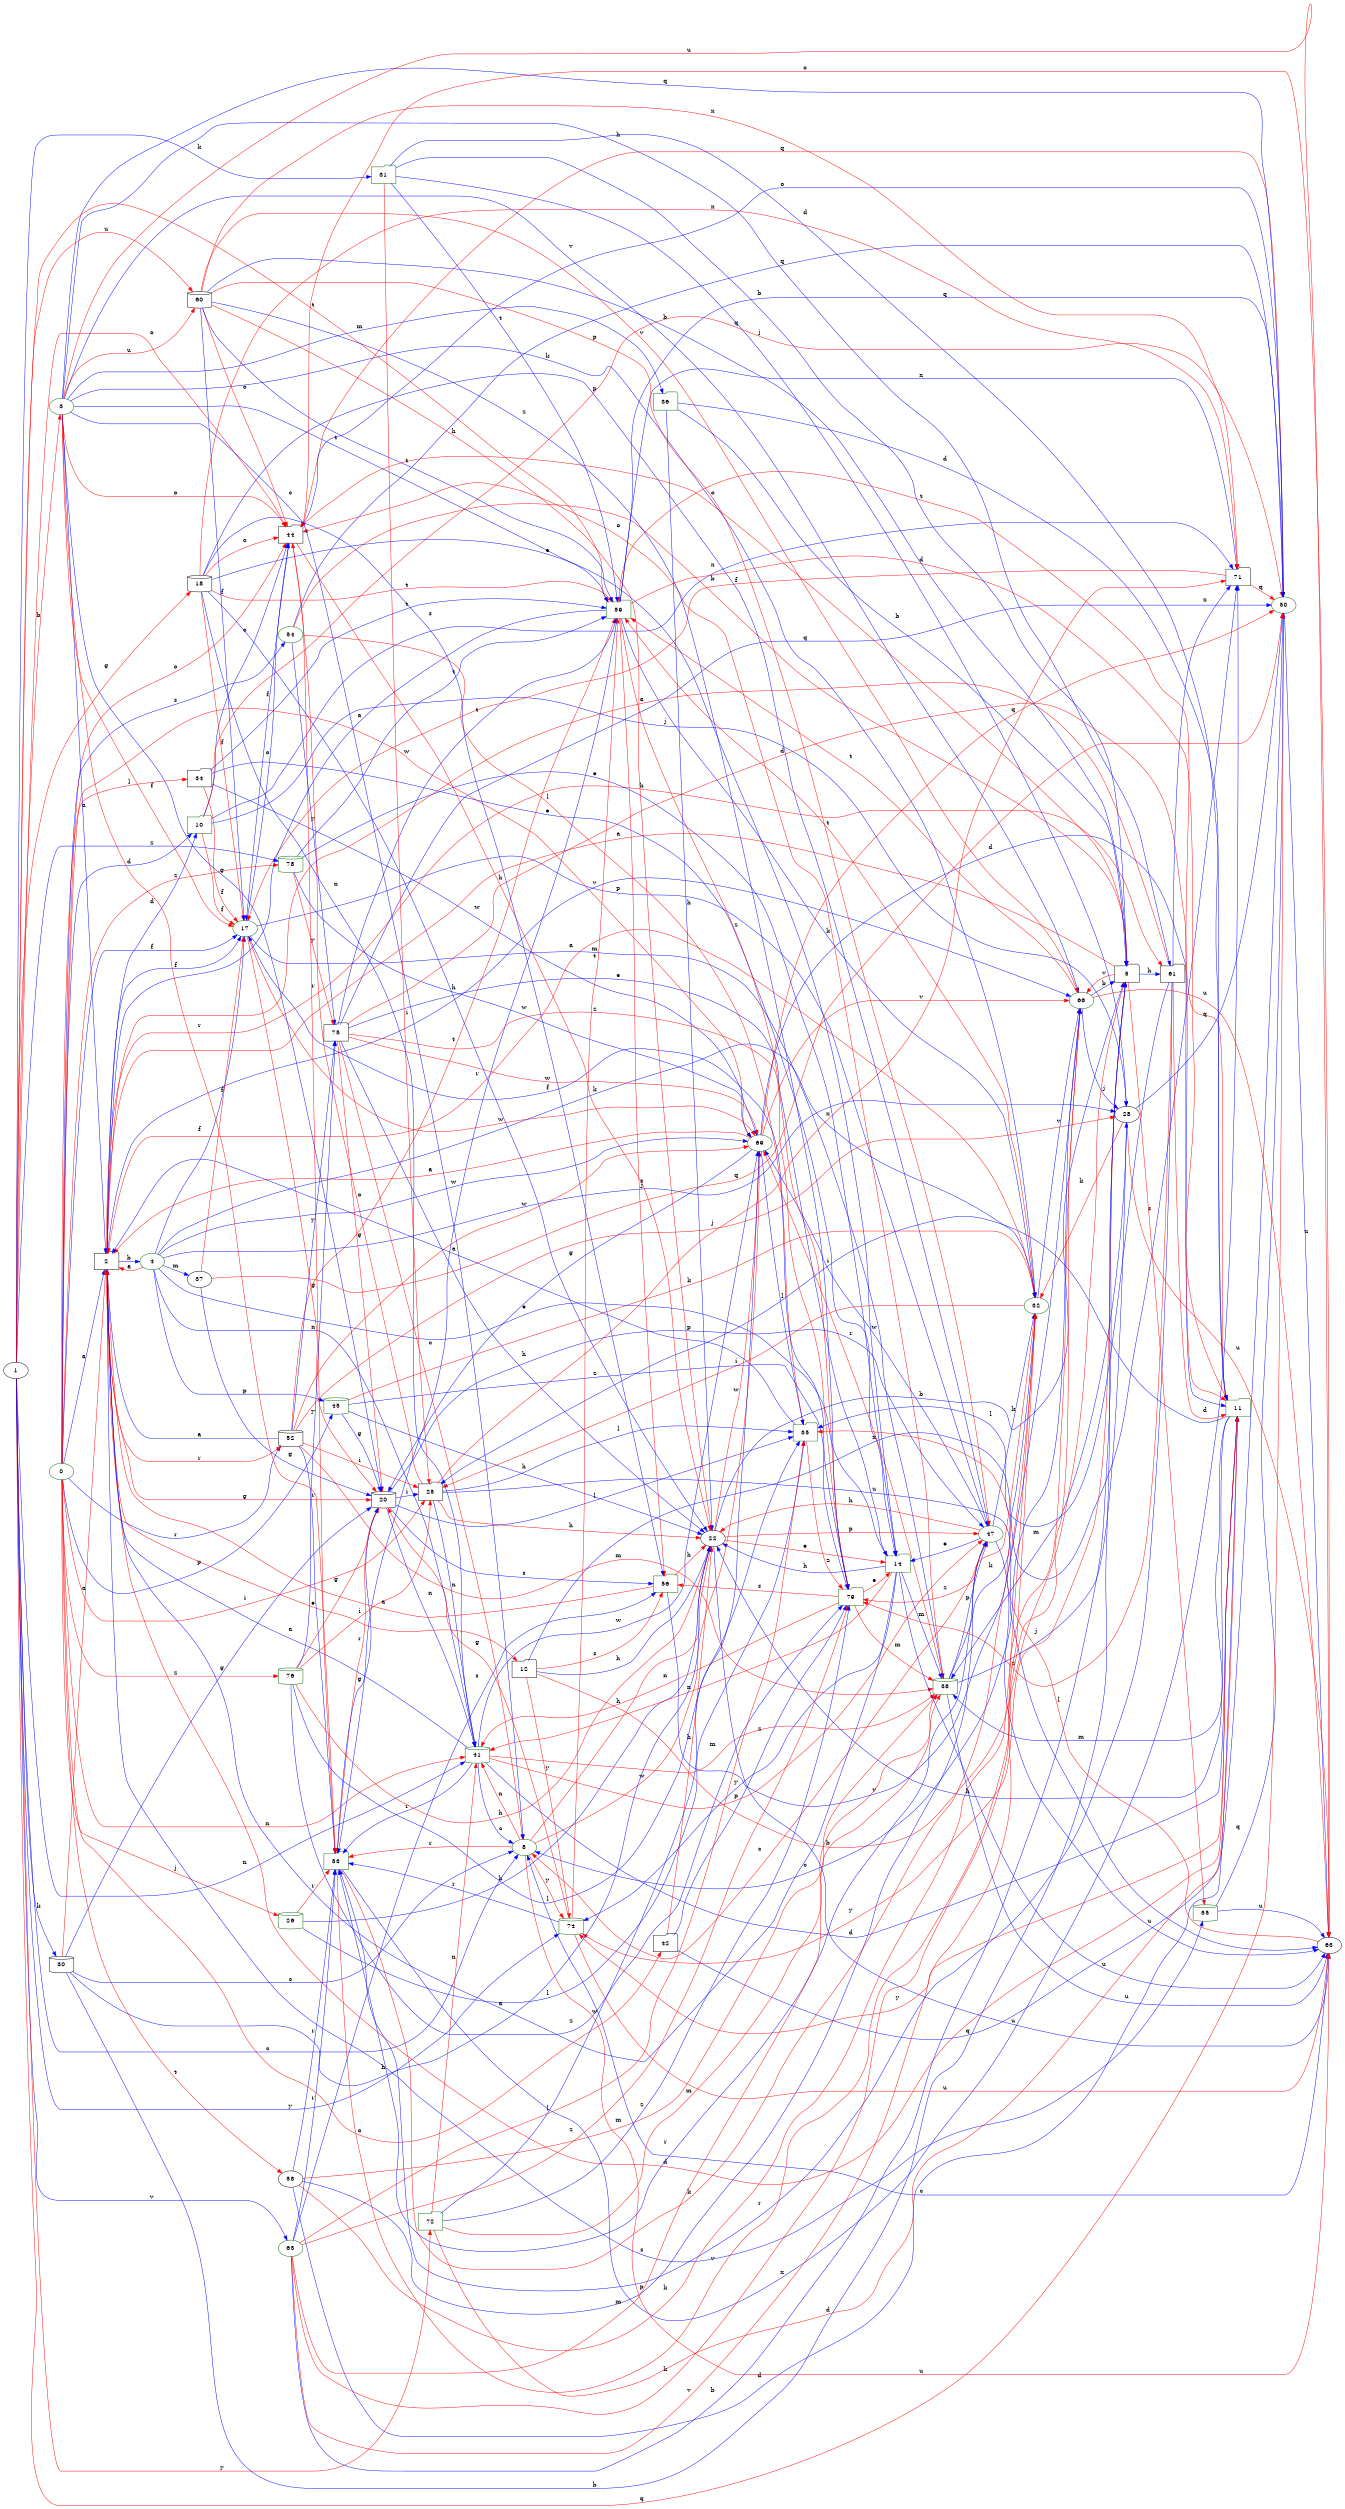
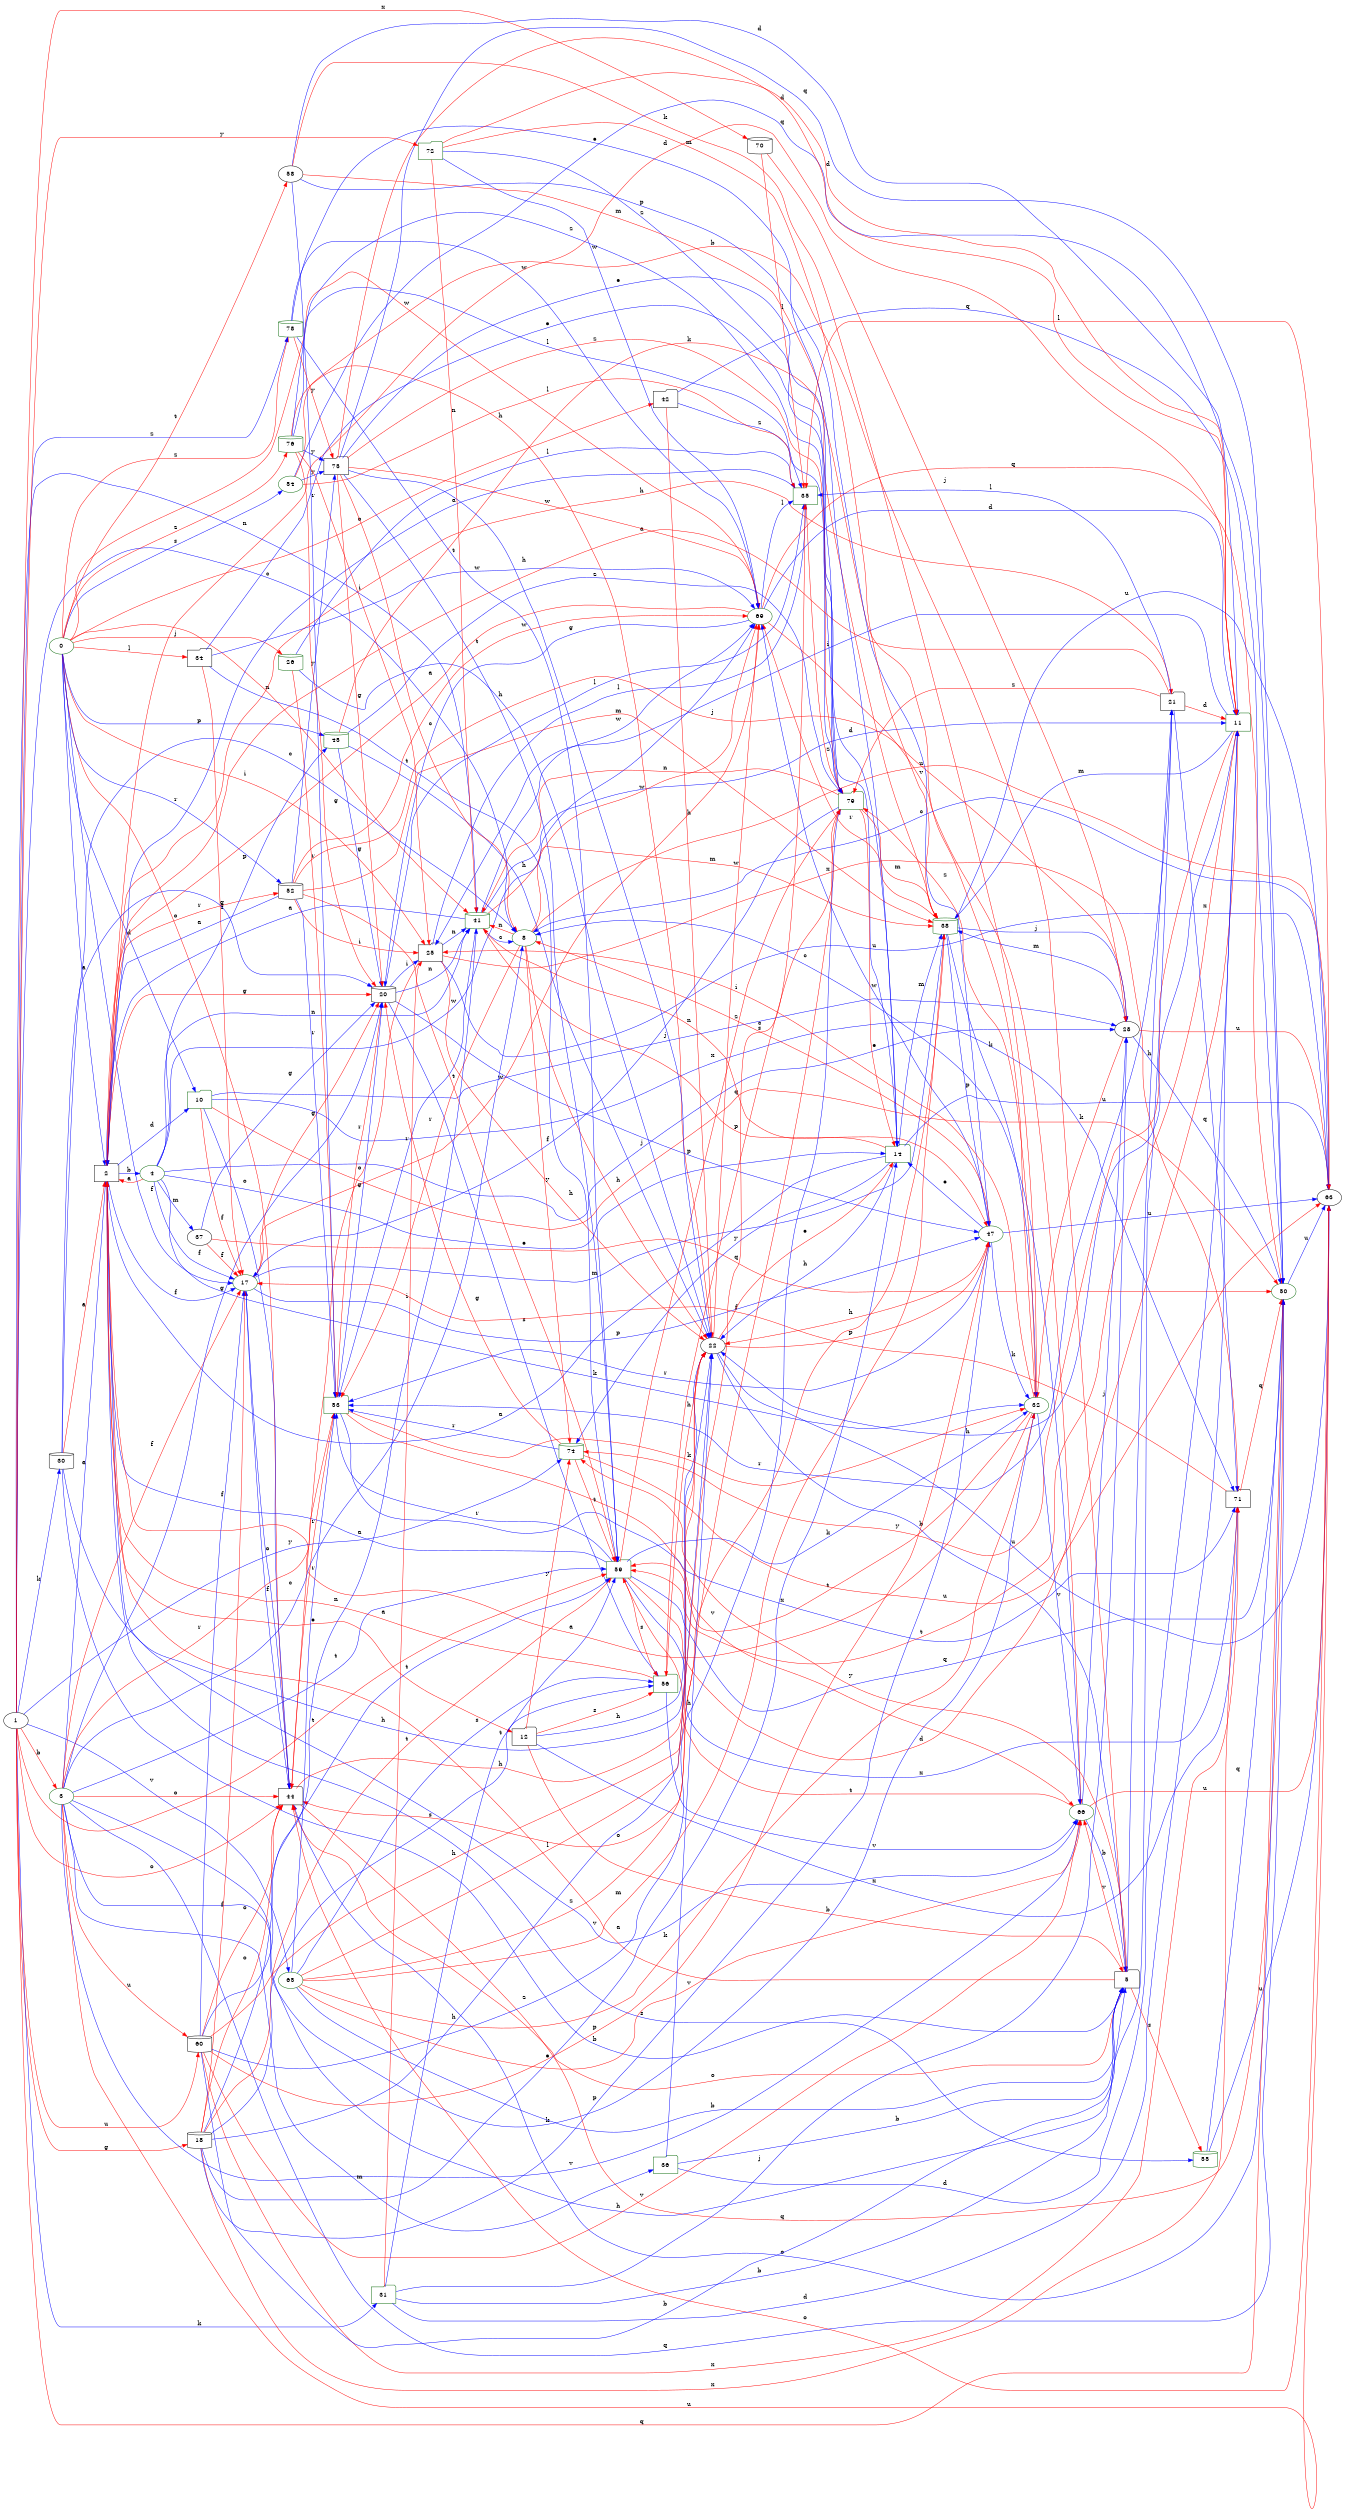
none -> (760, 146)
(1173, 974) -> (1173, 702)
